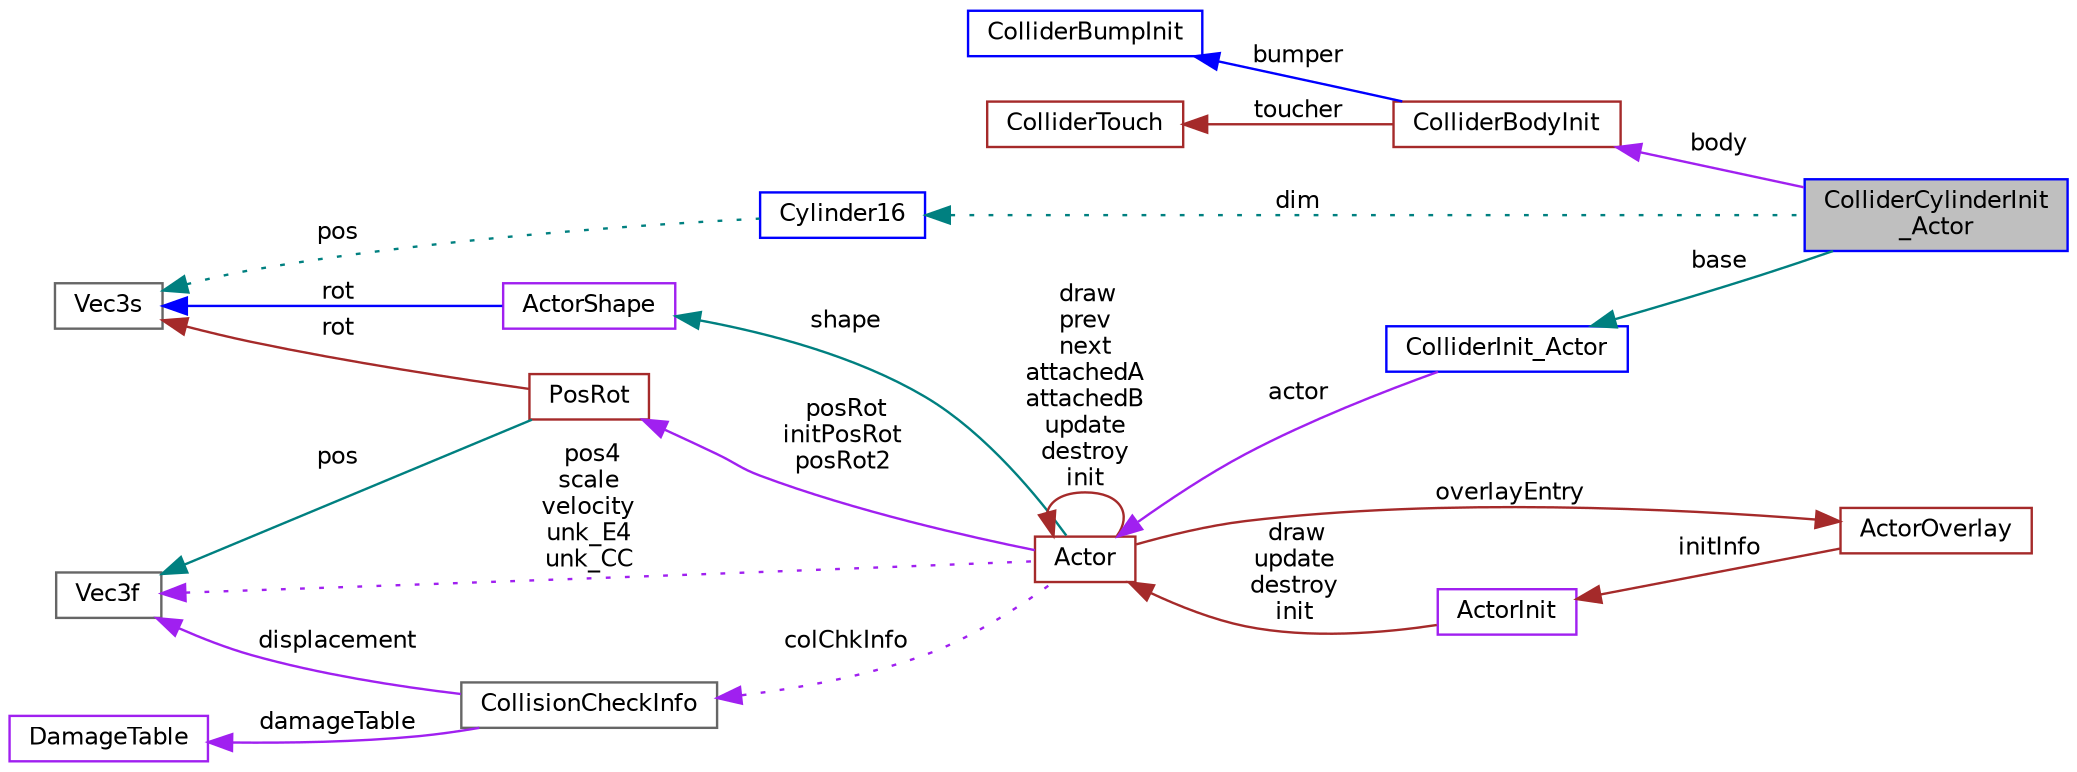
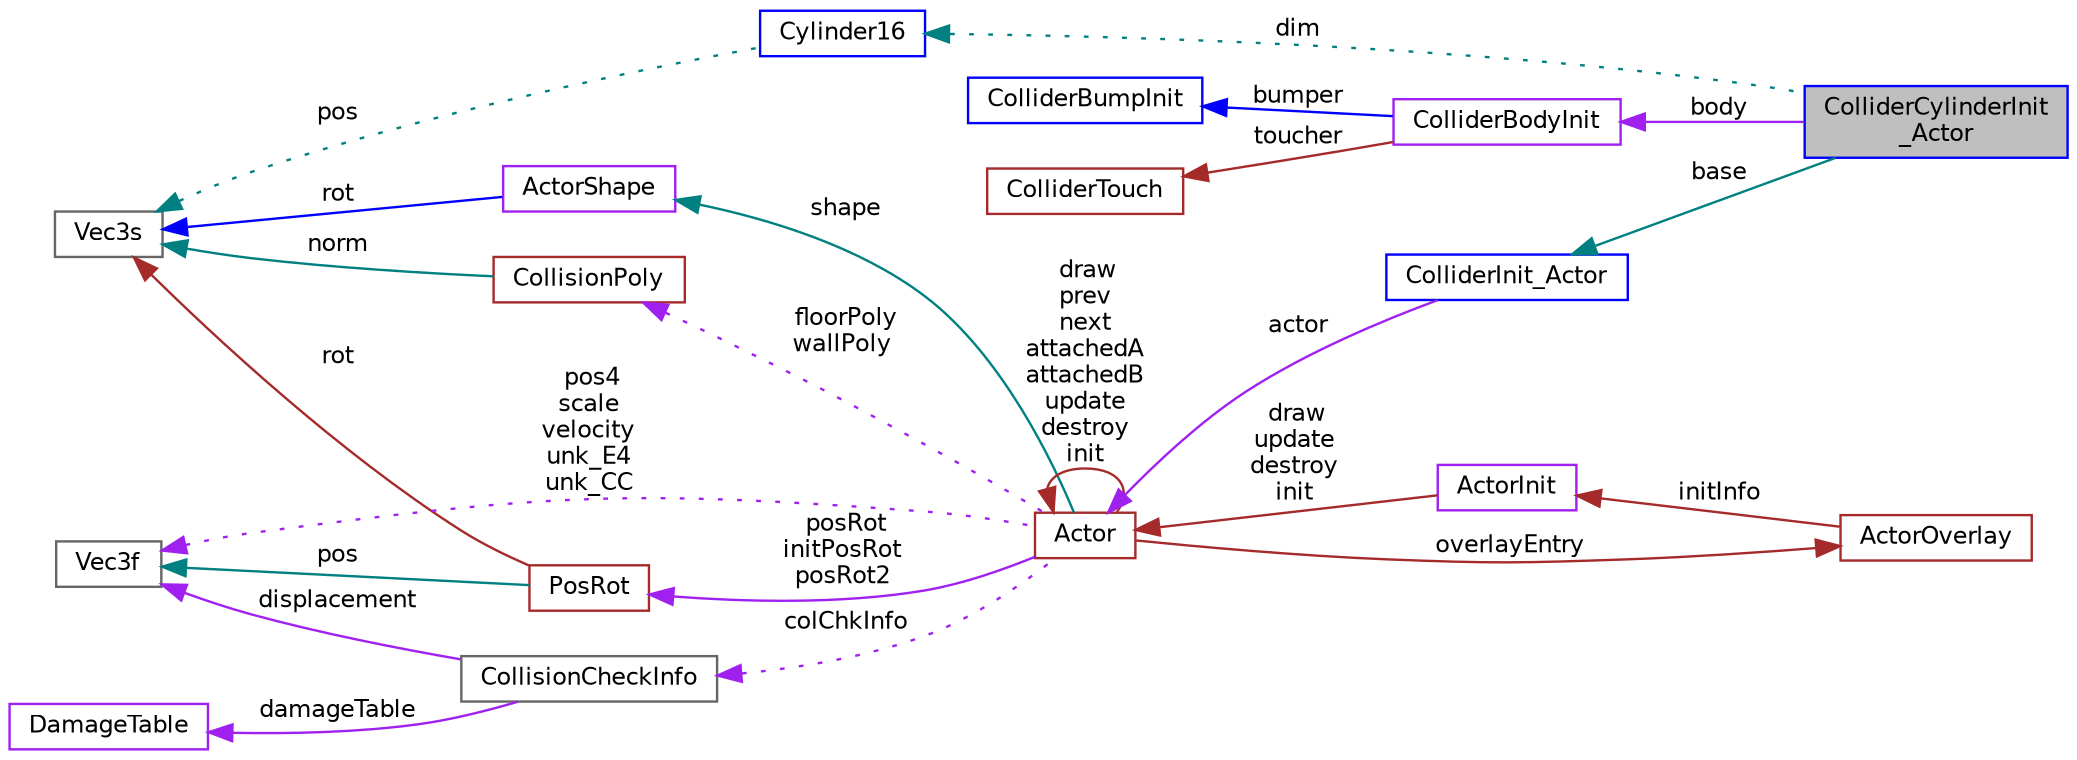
(1507, 124) -> (1507, 122)
none -> (589, 280)
